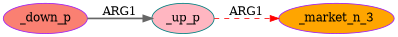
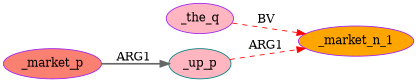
(45, 18) -> (52, 64)
none -> (200, 18)
(336, 18) -> (356, 41)
